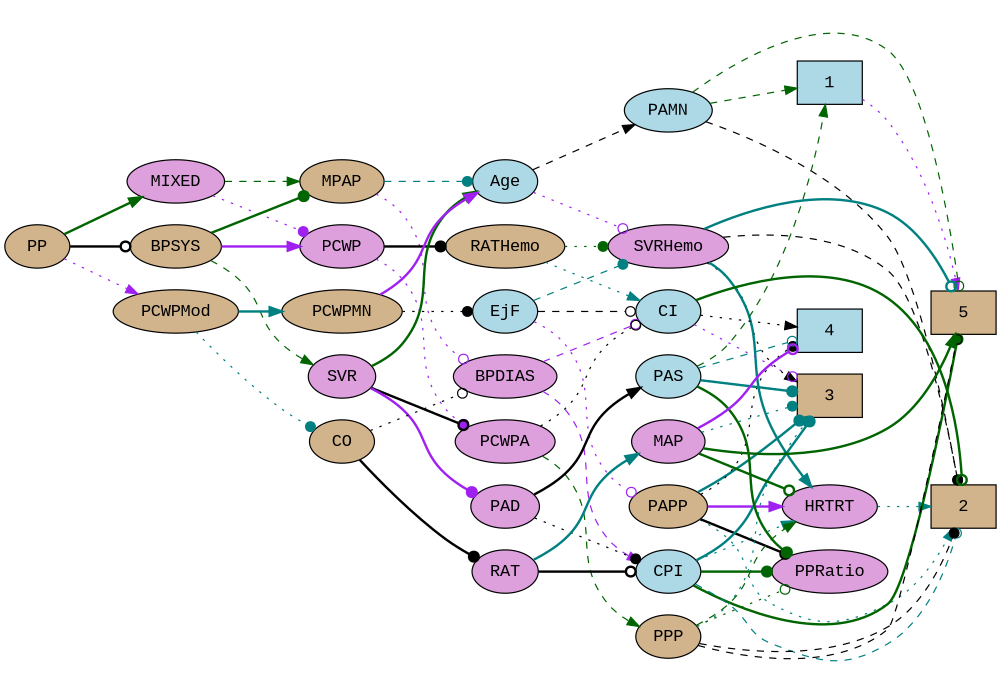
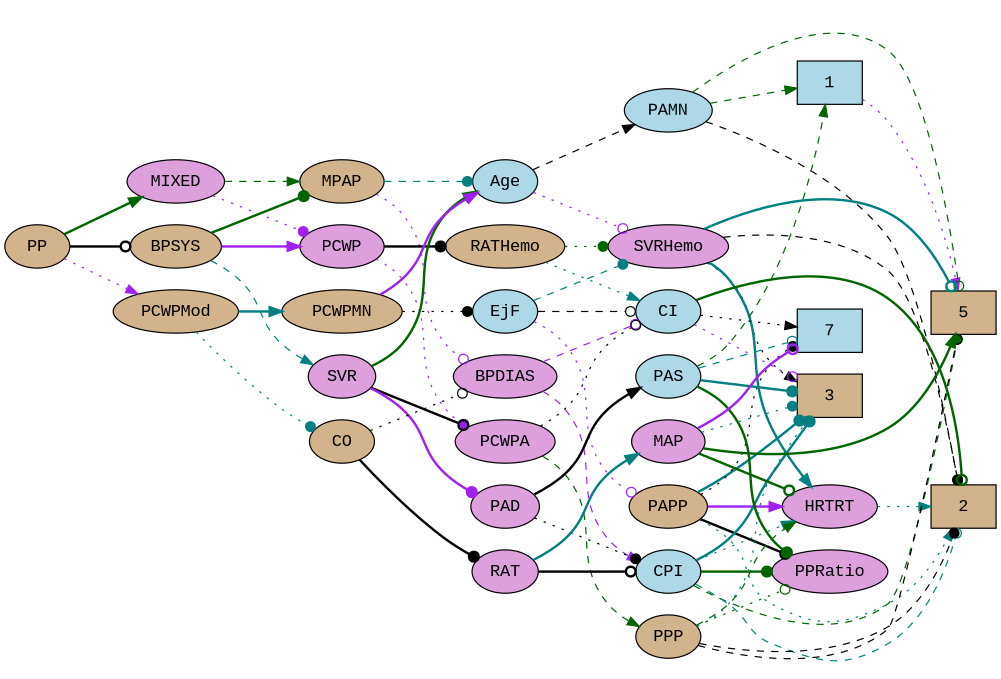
(256, 302) -> (256, 302)
(830, 331) -> (830, 331)
(902, 575) -> (902, 575)
